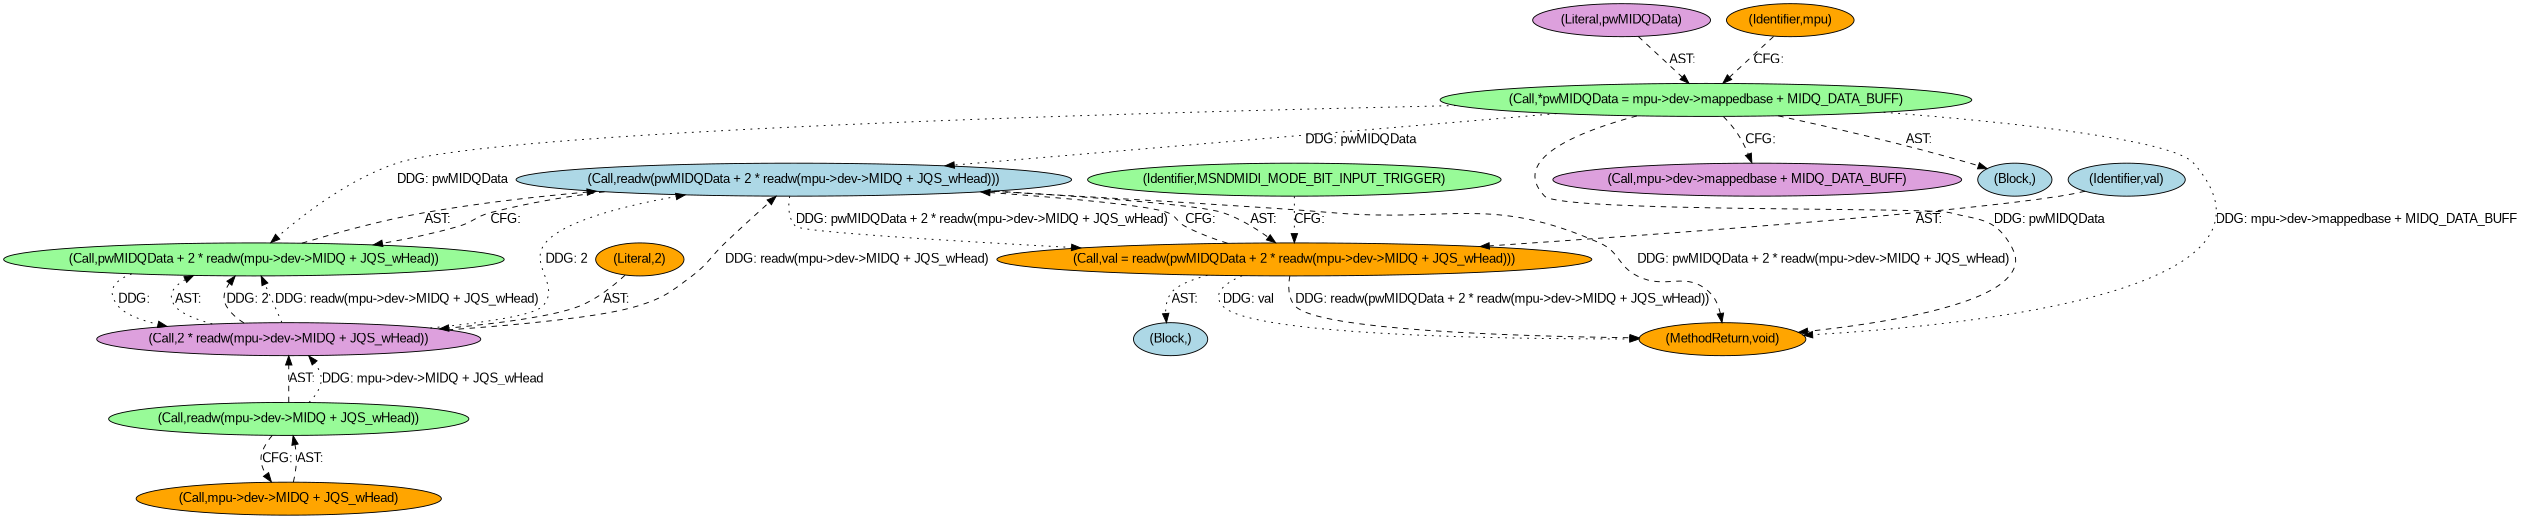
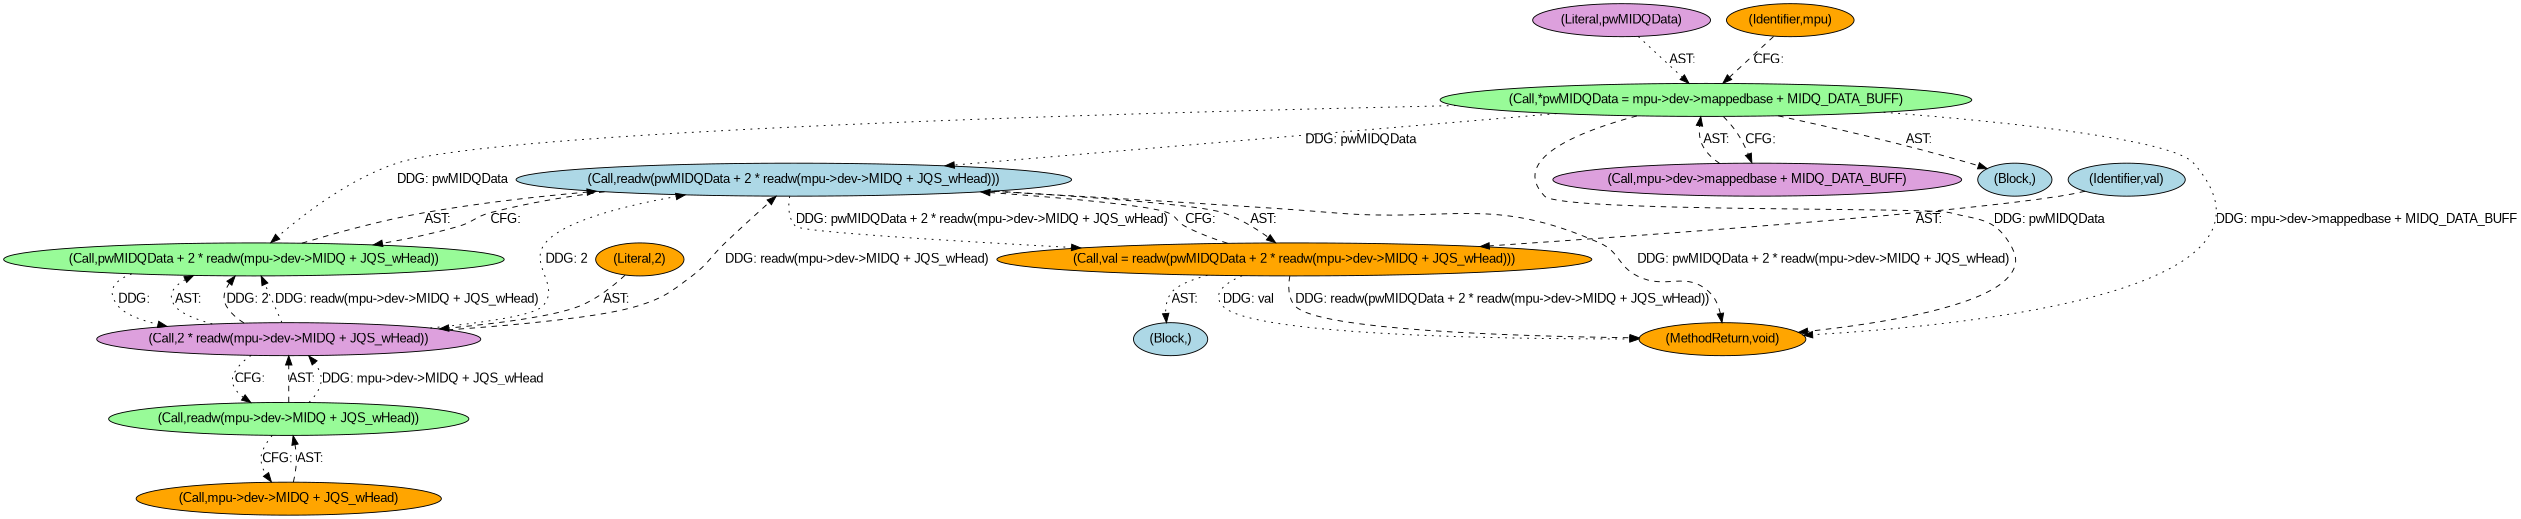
(1660, 57) -> (1660, 57)
none -> (1704, 148)
(1294, 180) -> none
none -> (234, 375)
(262, 454) -> (262, 454)
